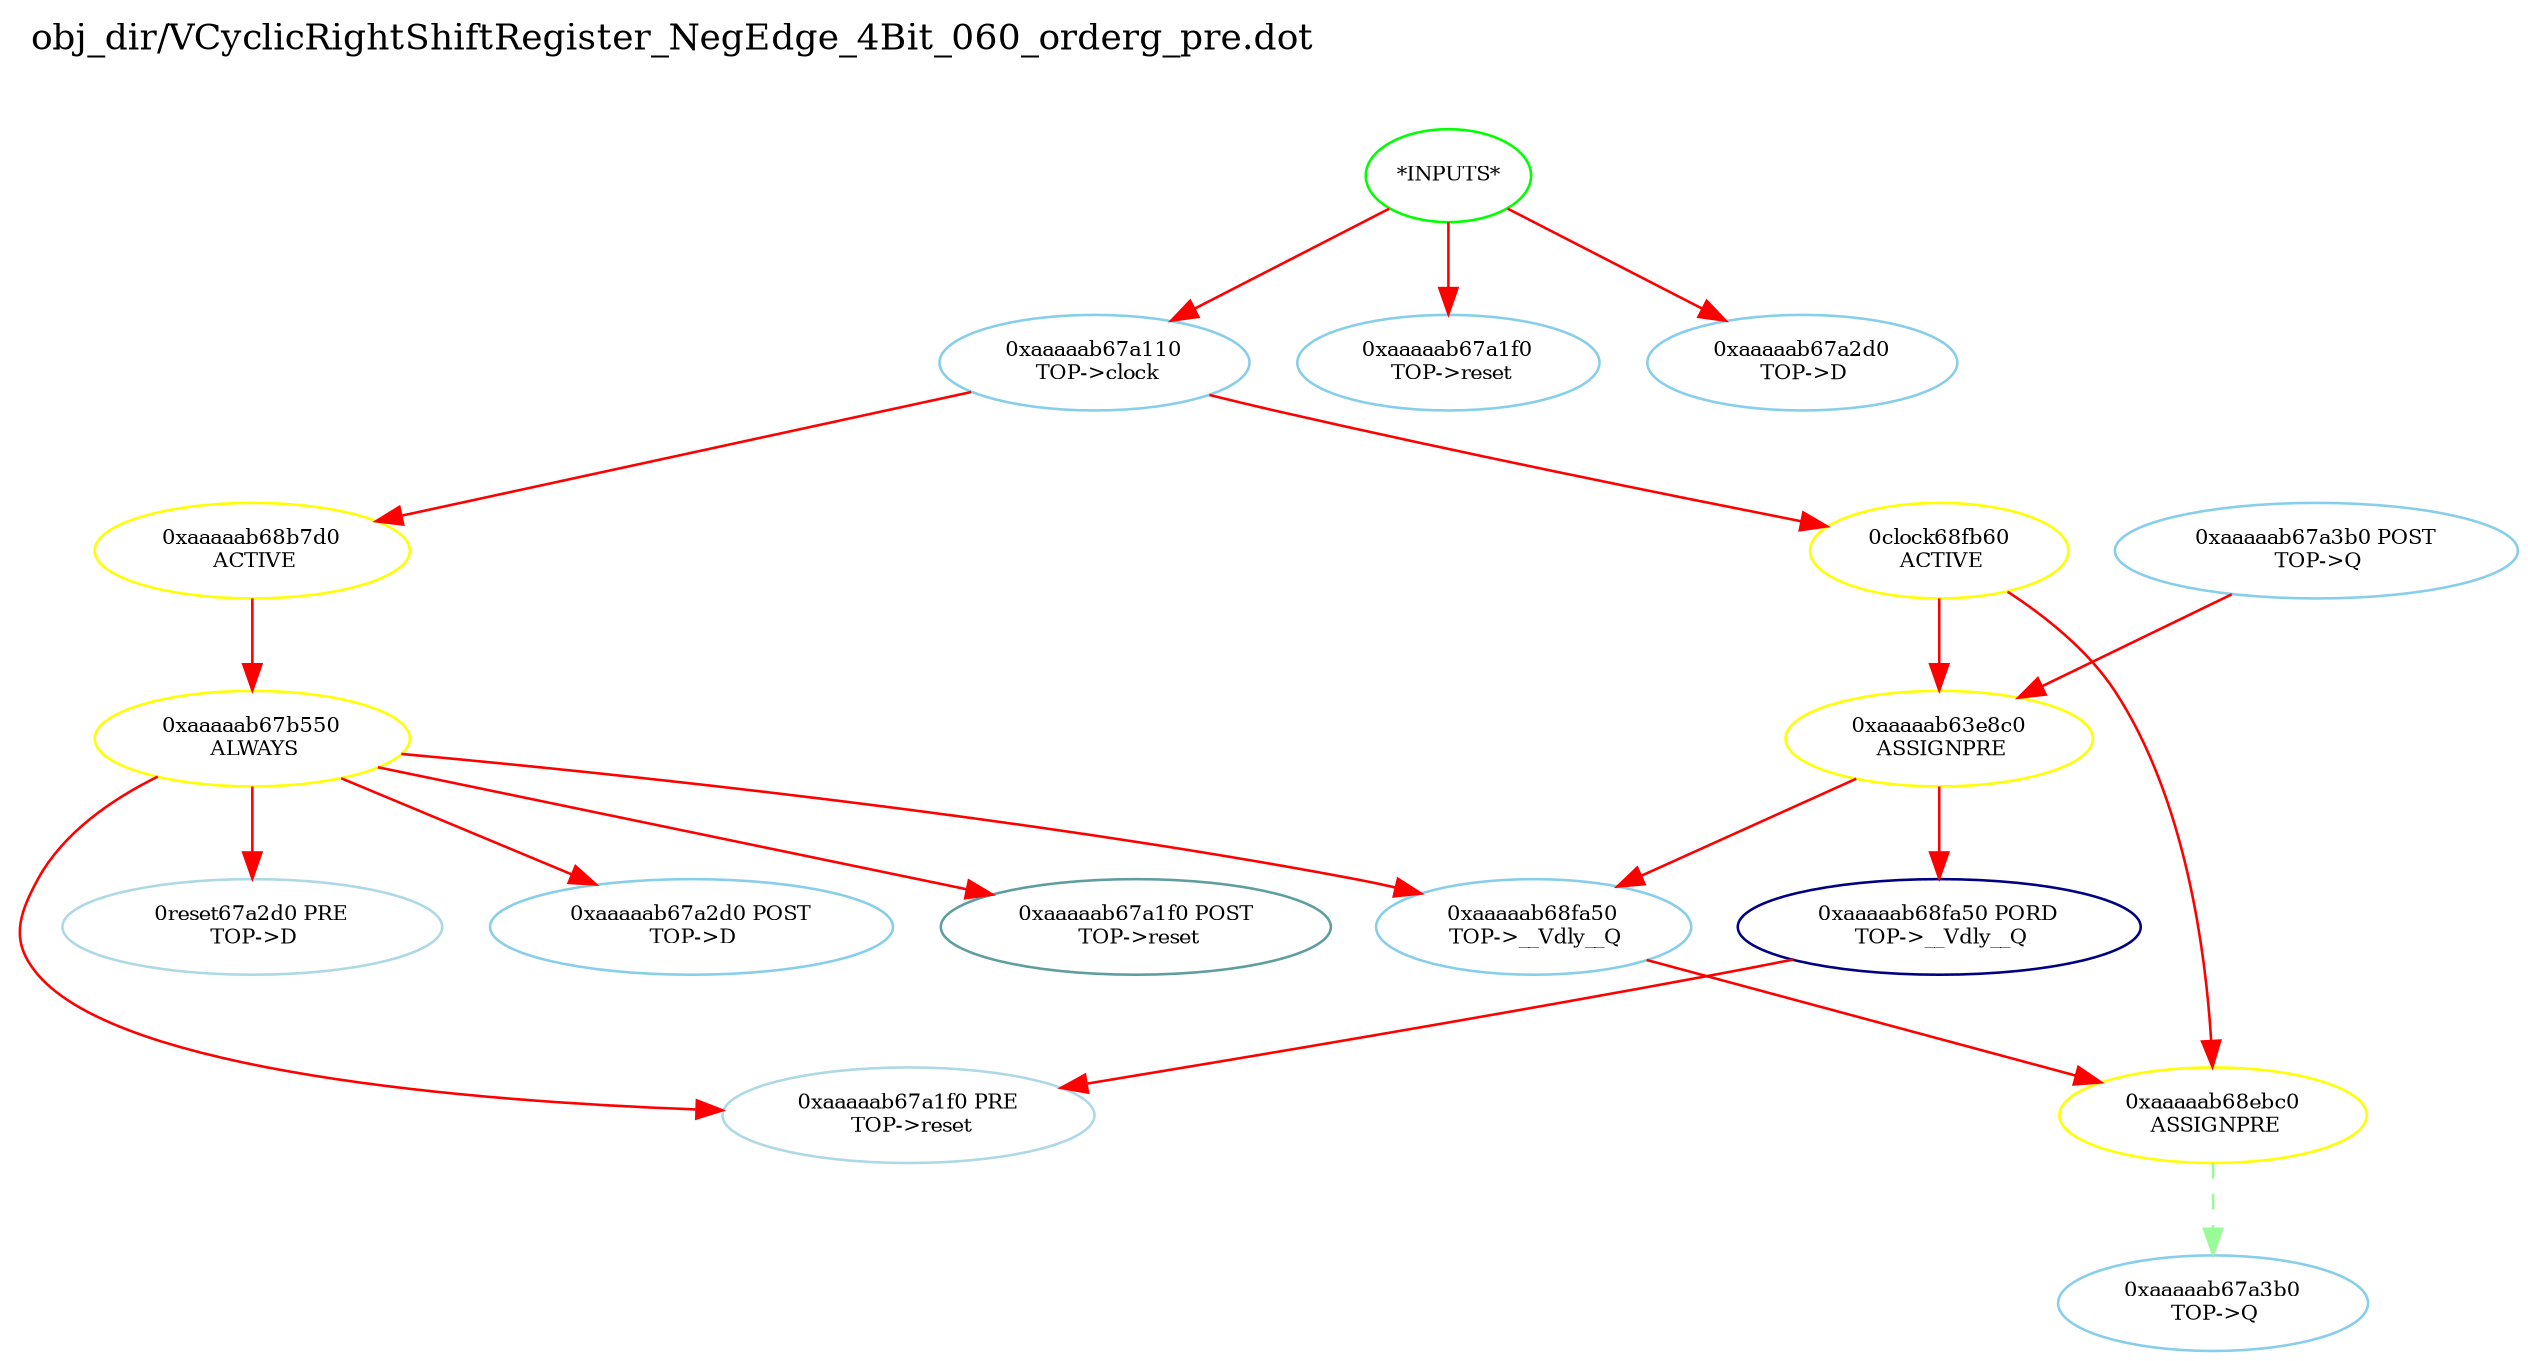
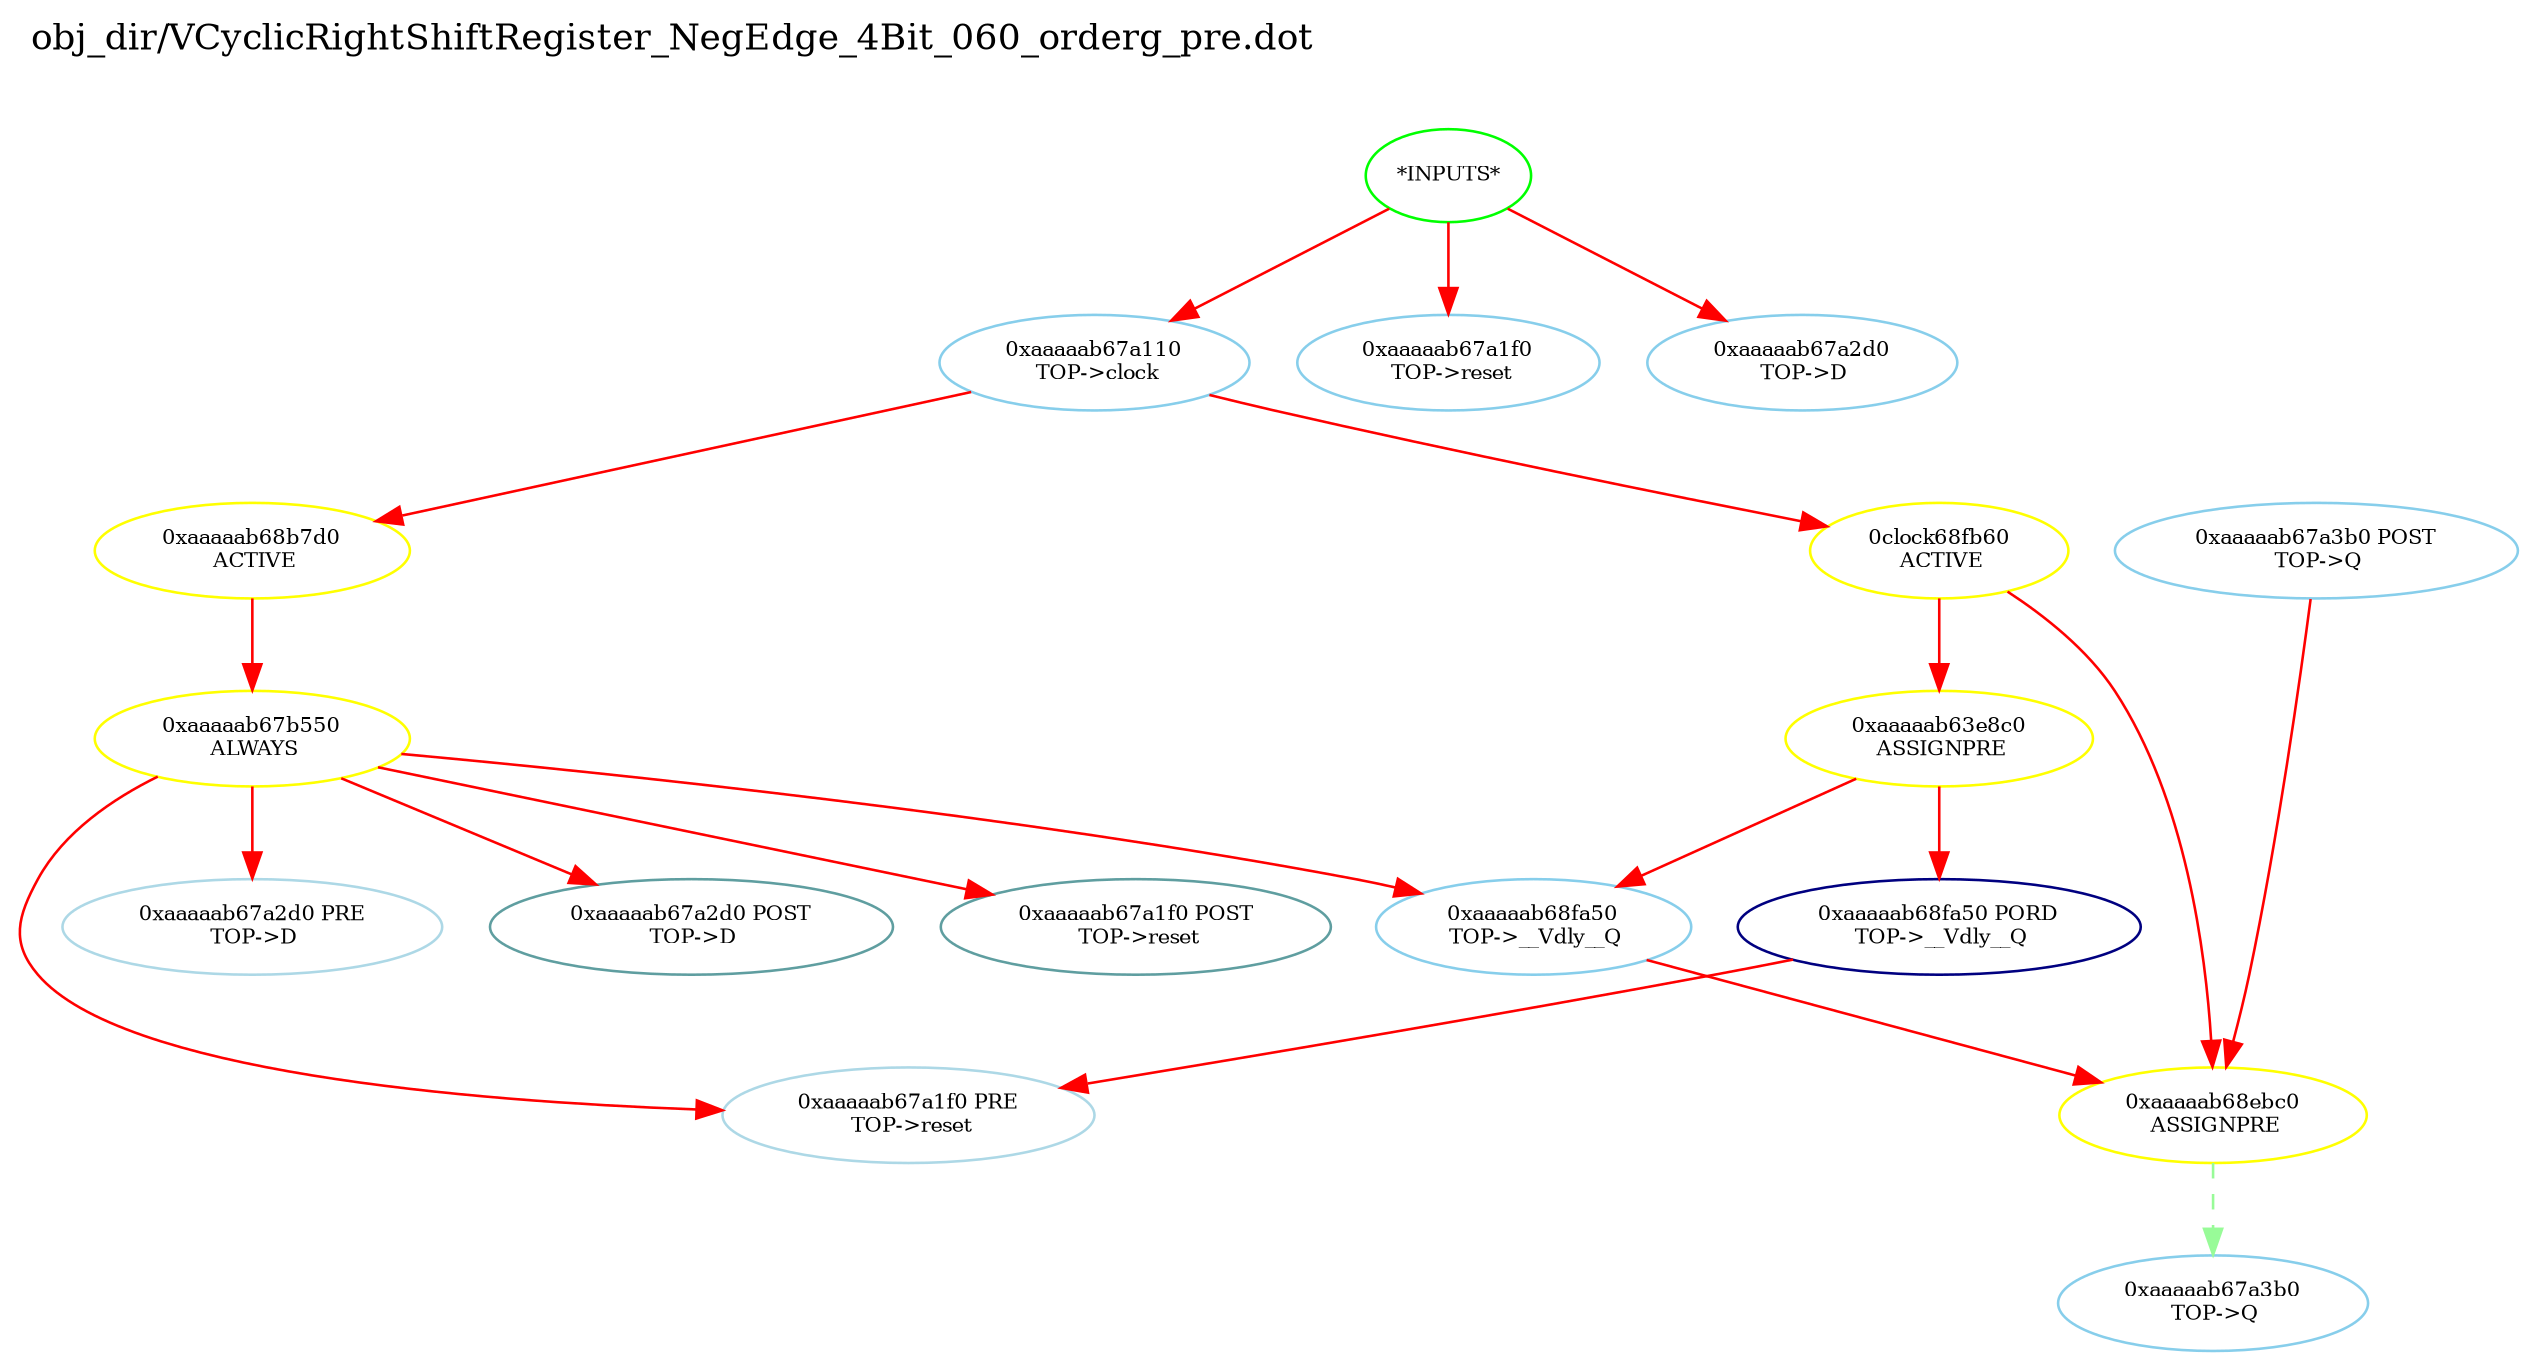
(2137, 640) -> (2278, 821)
(252, 927) -> (252, 927)
(692, 927) -> (692, 927)
